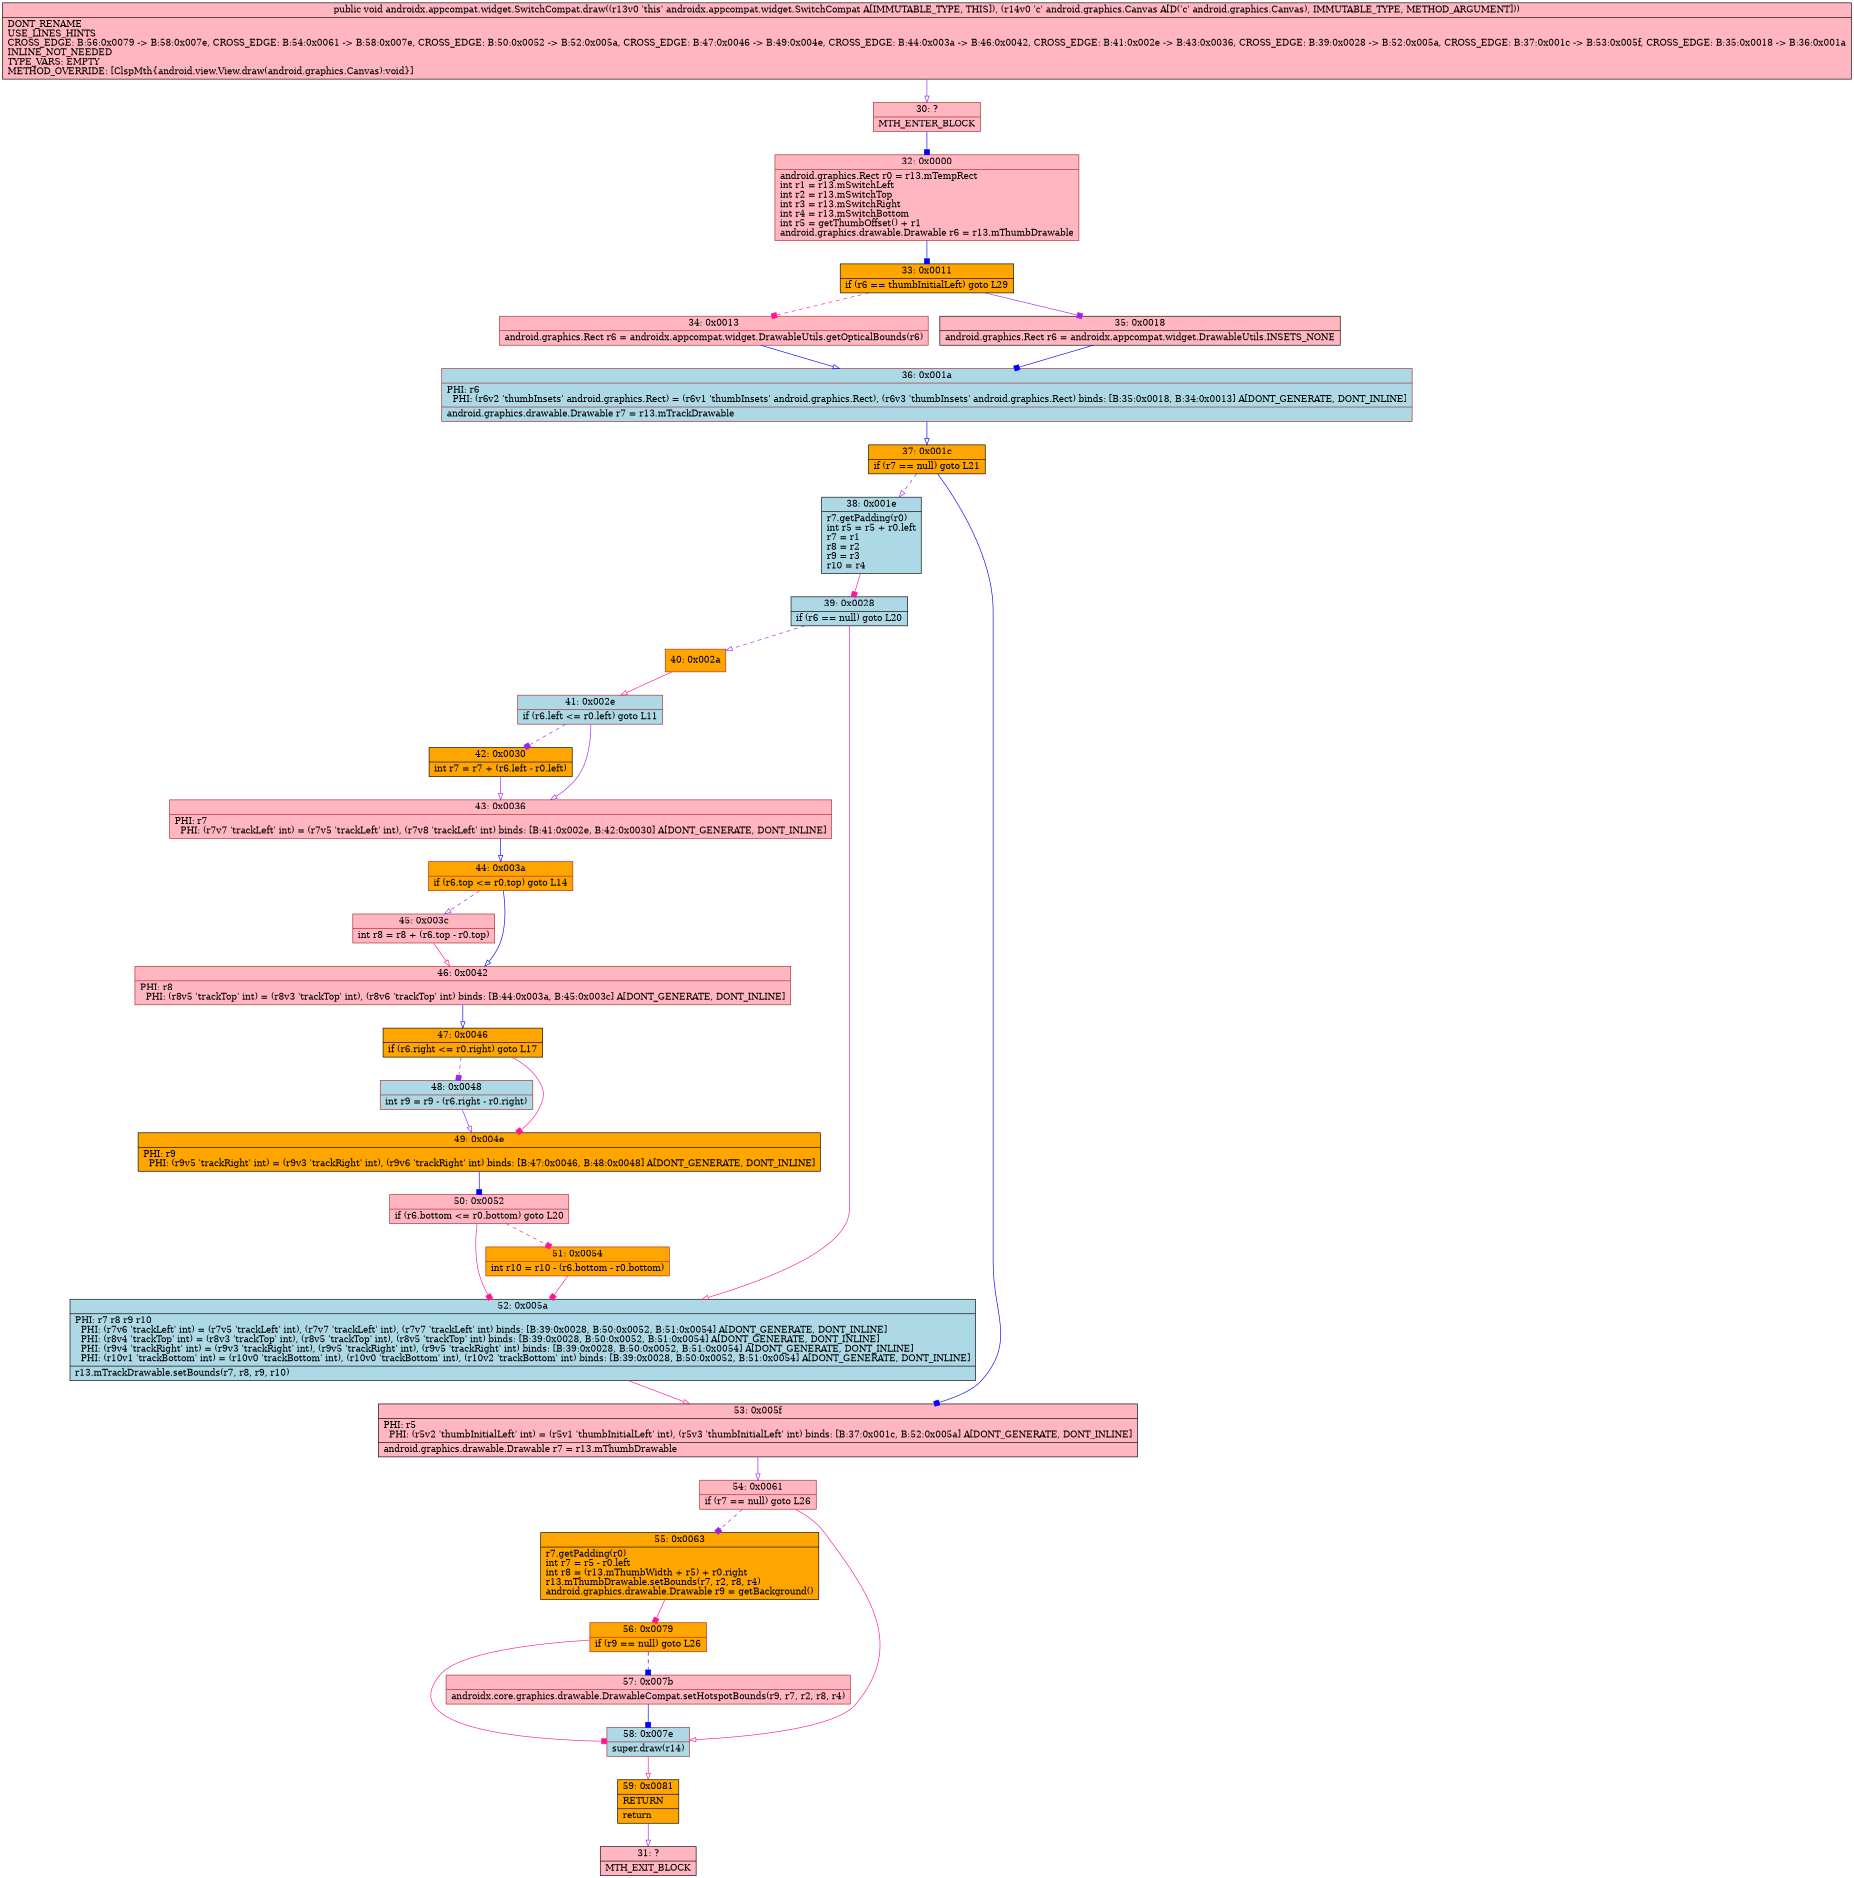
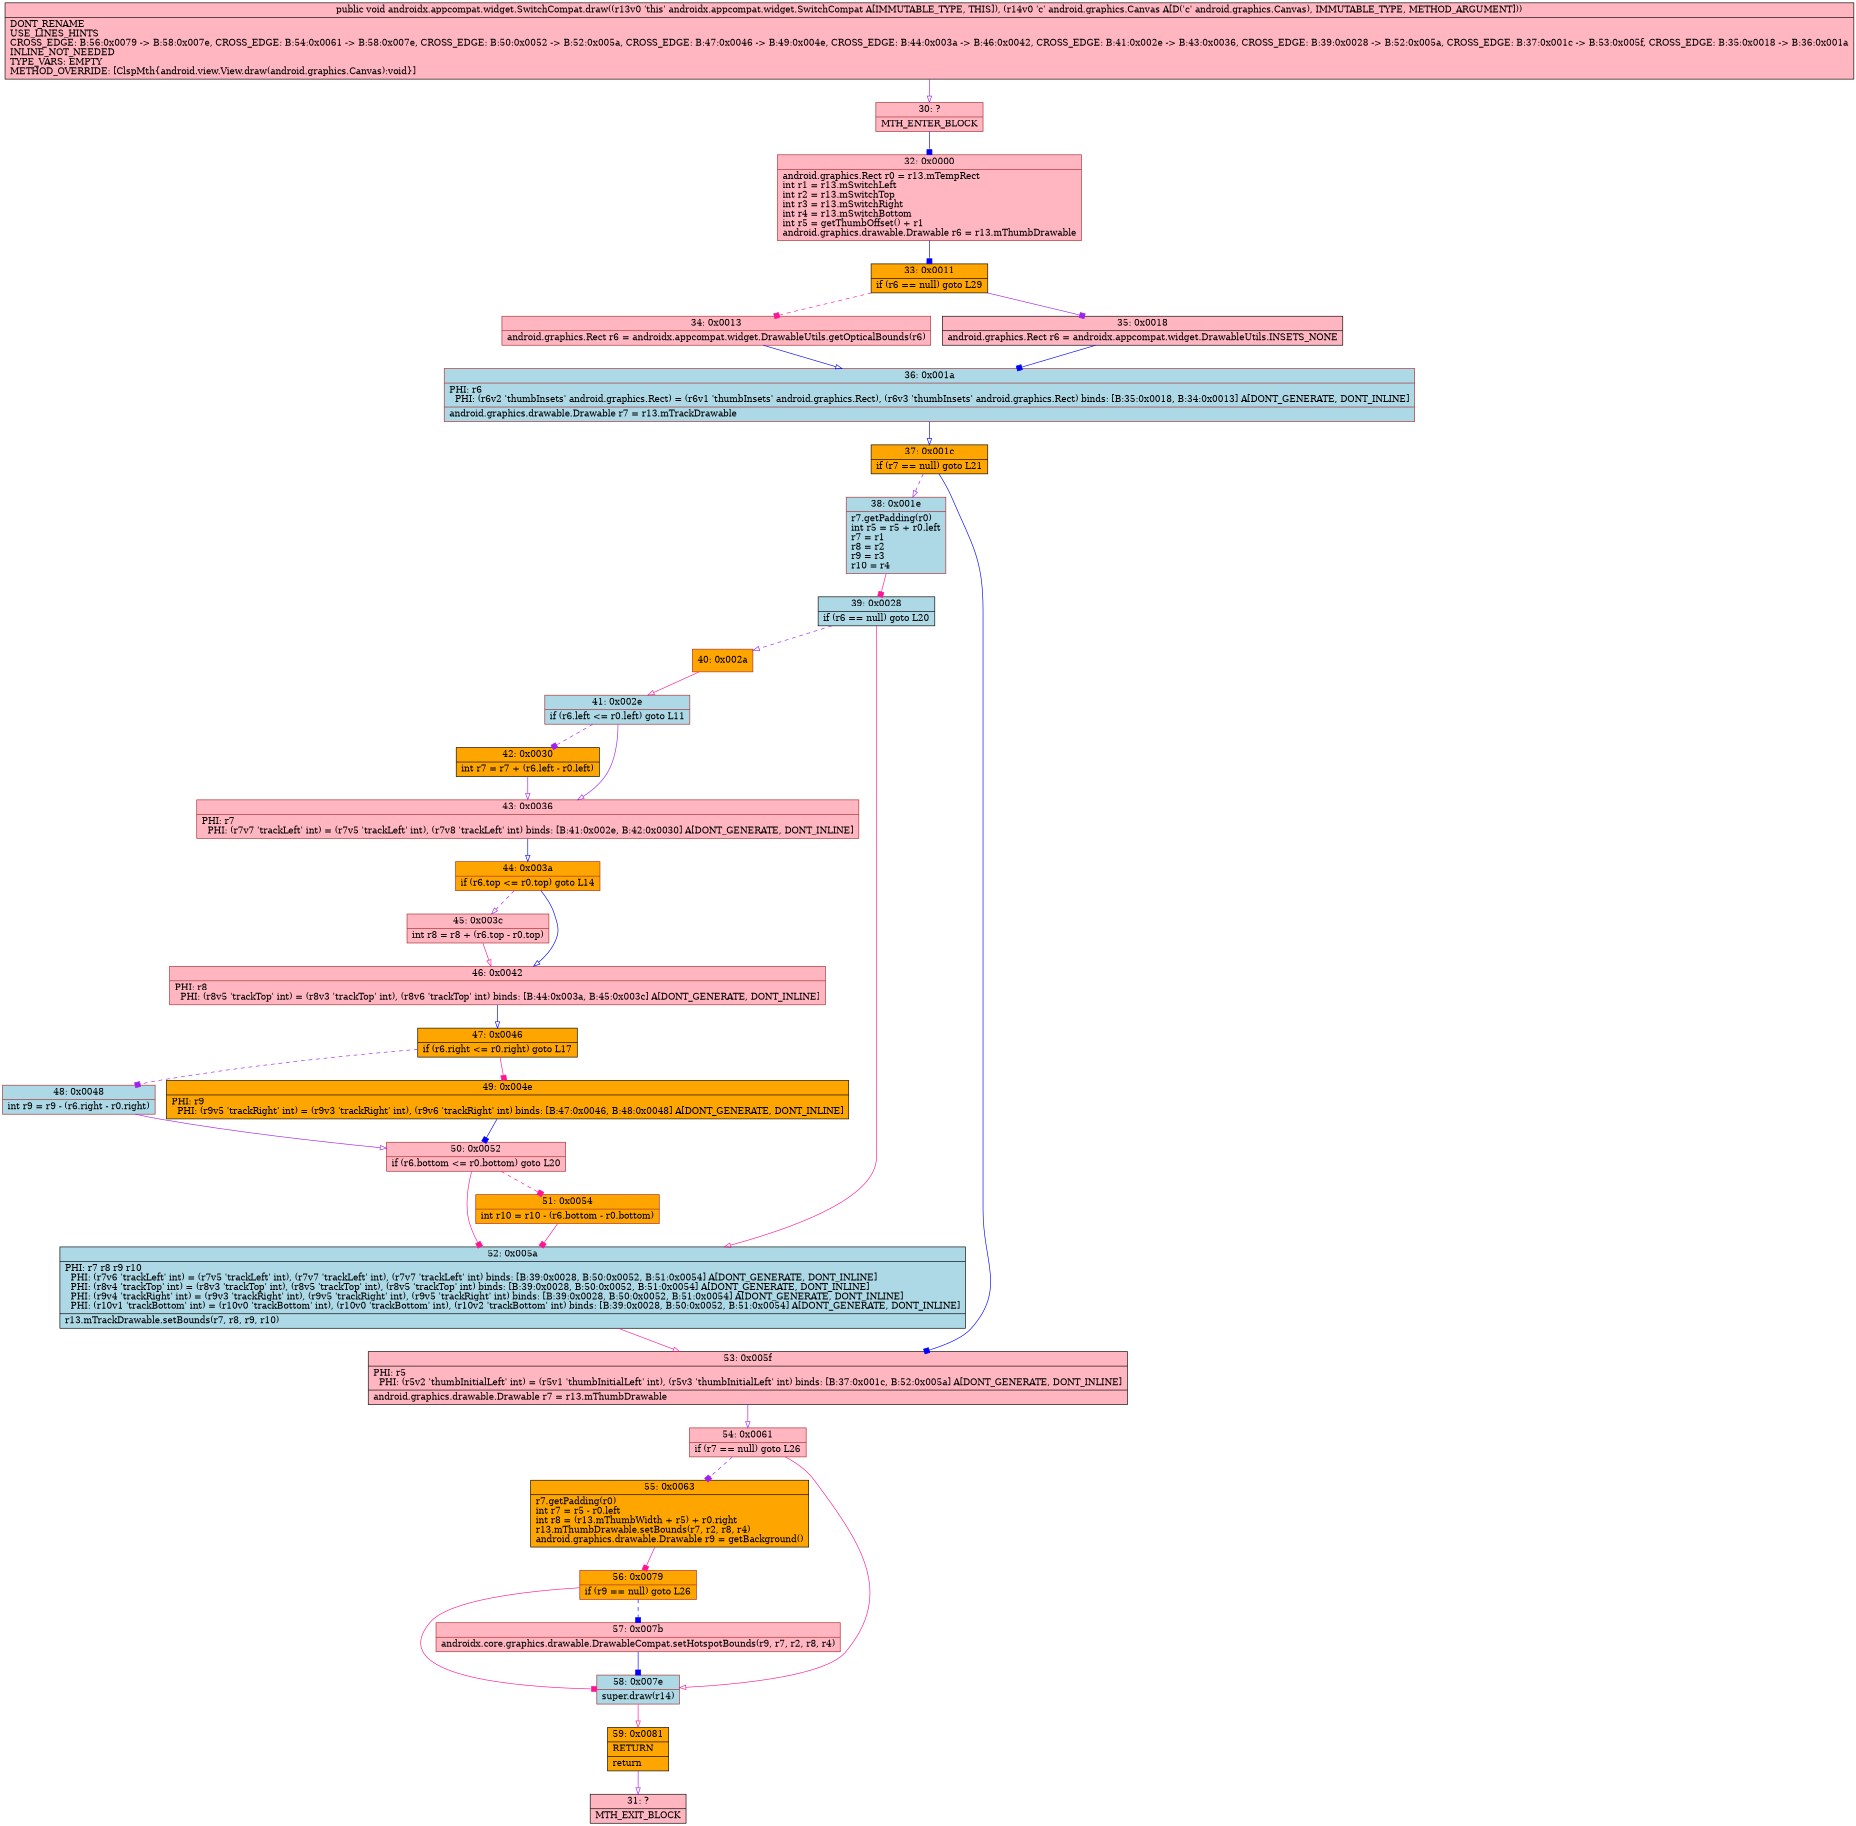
(927, 285) -> (929, 285)
(871, 535) -> (896, 535)
(466, 1118) -> (257, 1134)
